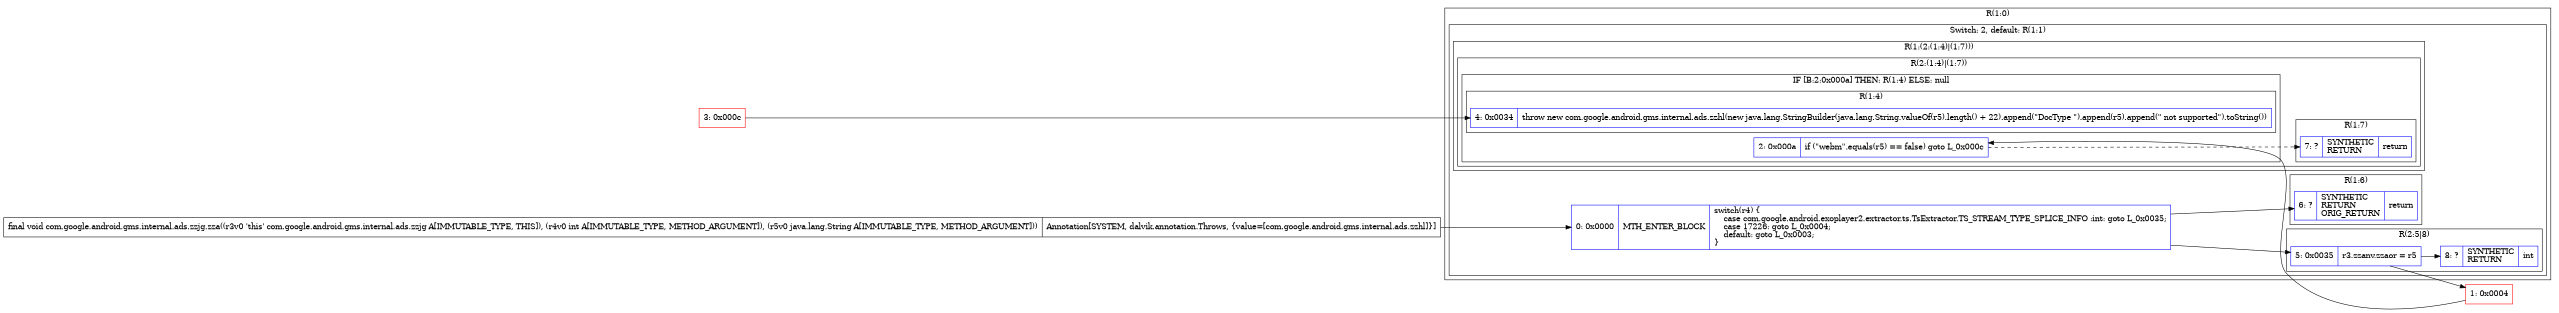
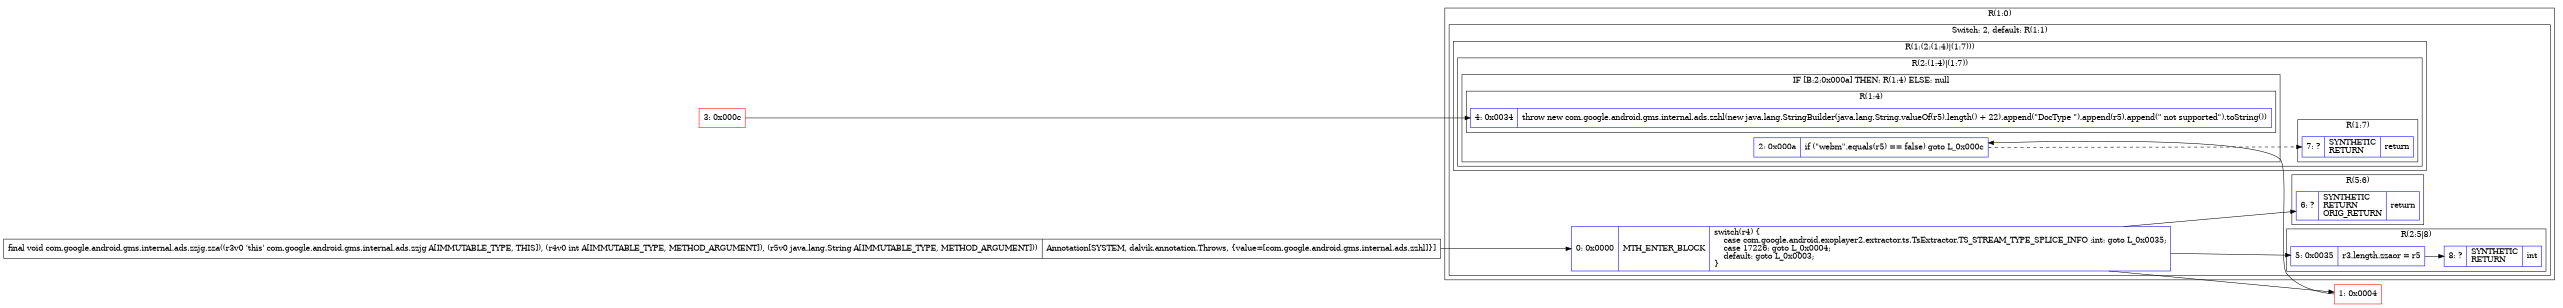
(2356, 181) -> (2358, 181)
(2380, 256) -> (2381, 256)
(2425, 276) -> (2241, 283)
